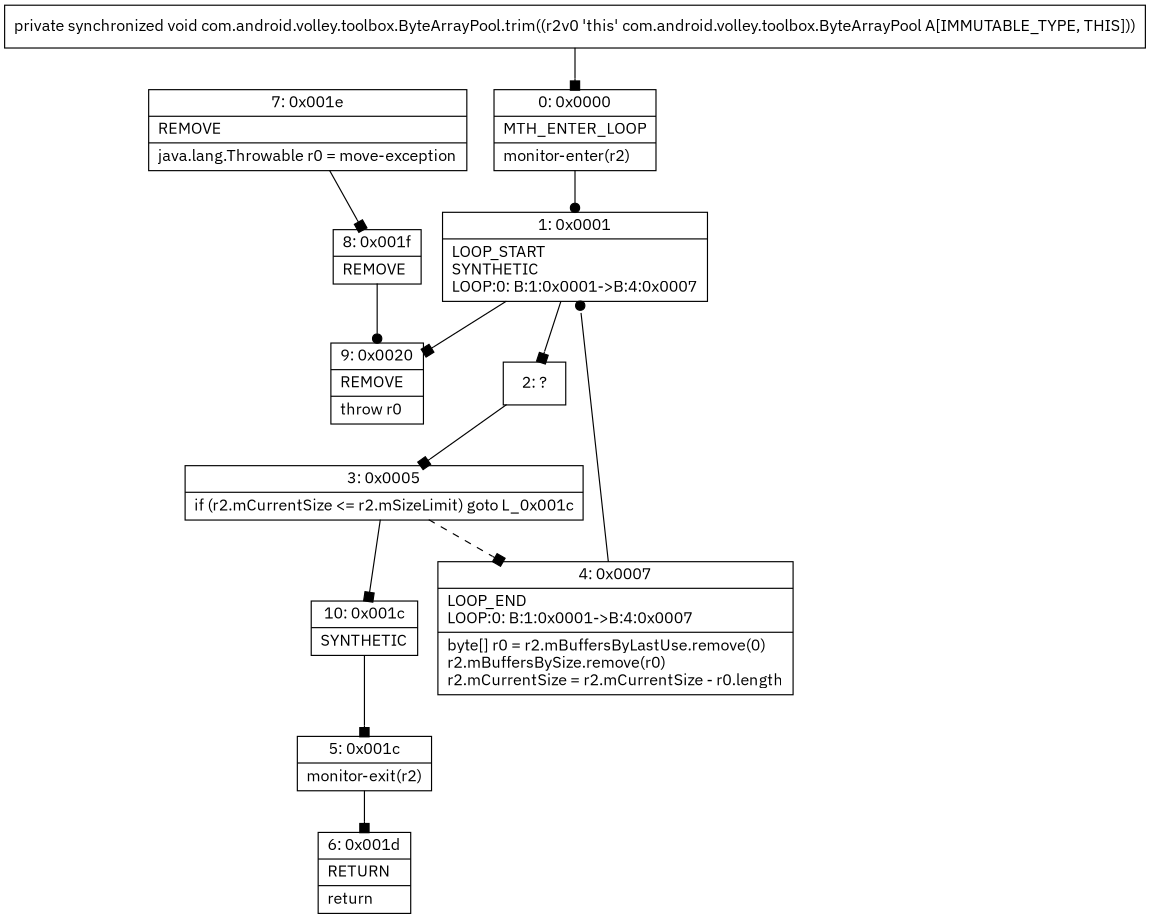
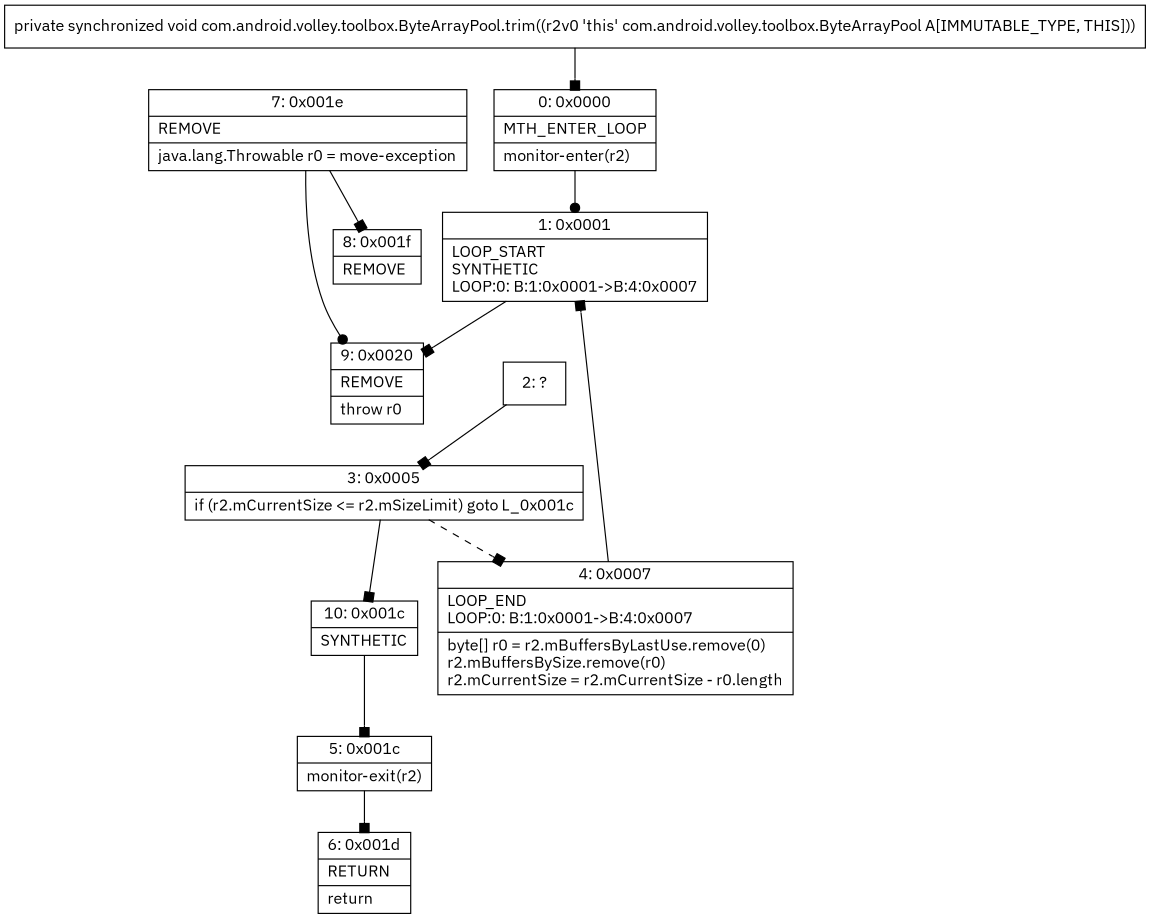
(377, 309) -> (311, 255)
(553, 326) -> none
(595, 437) -> (595, 437)
